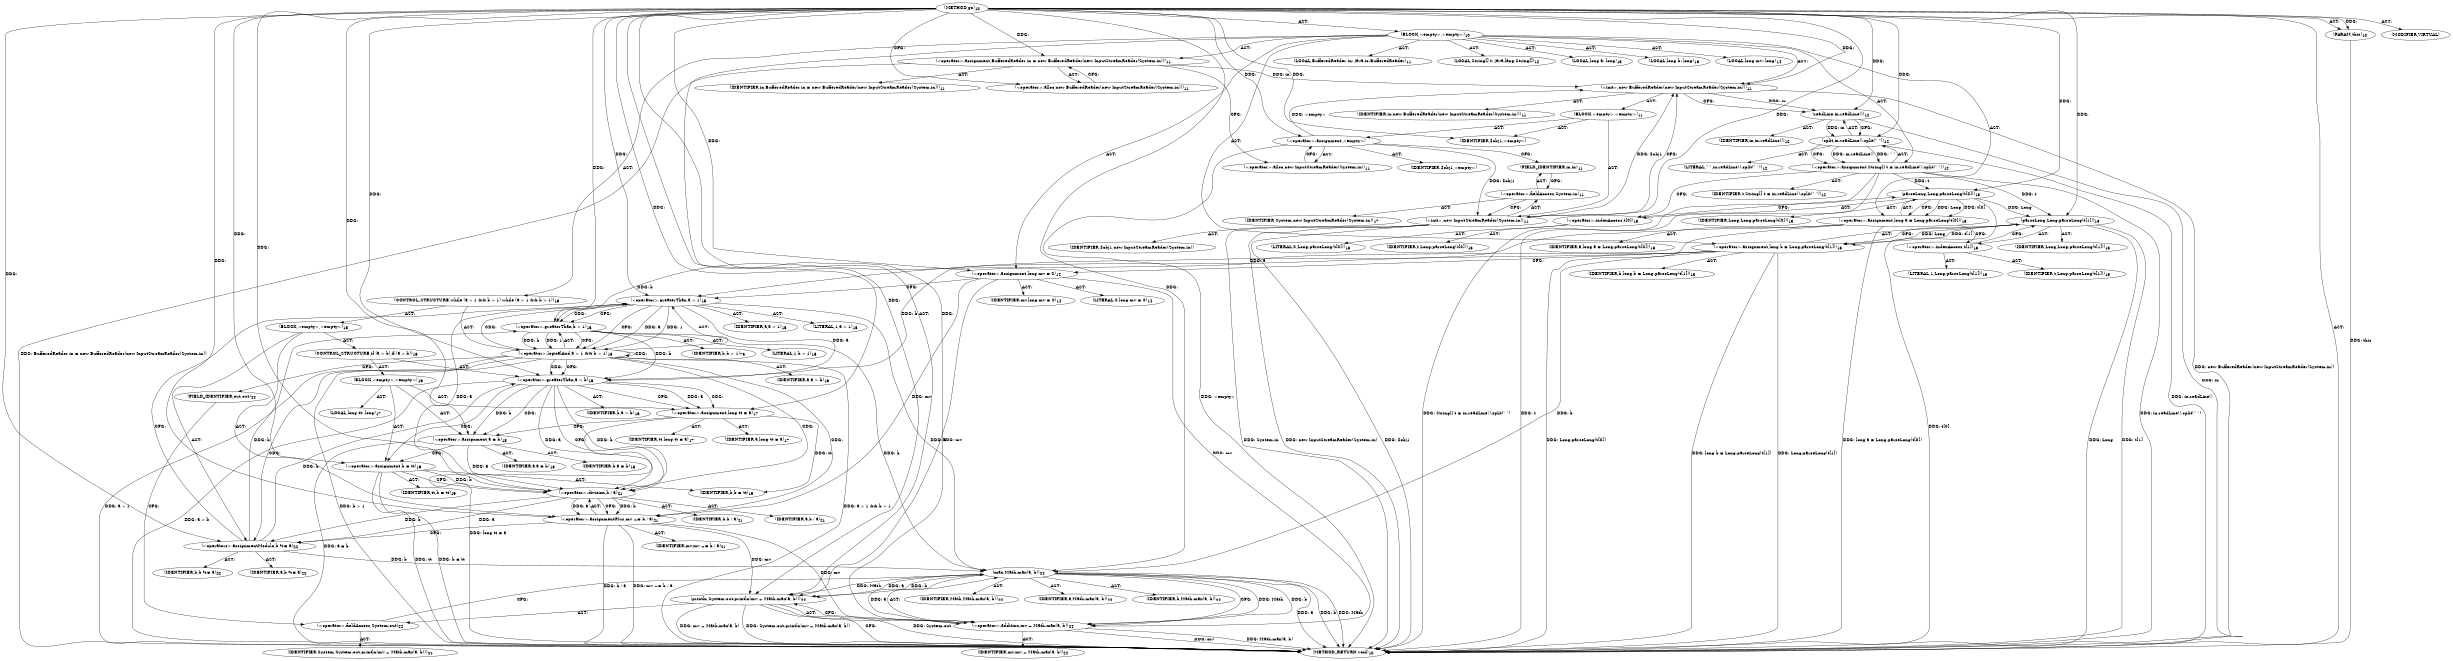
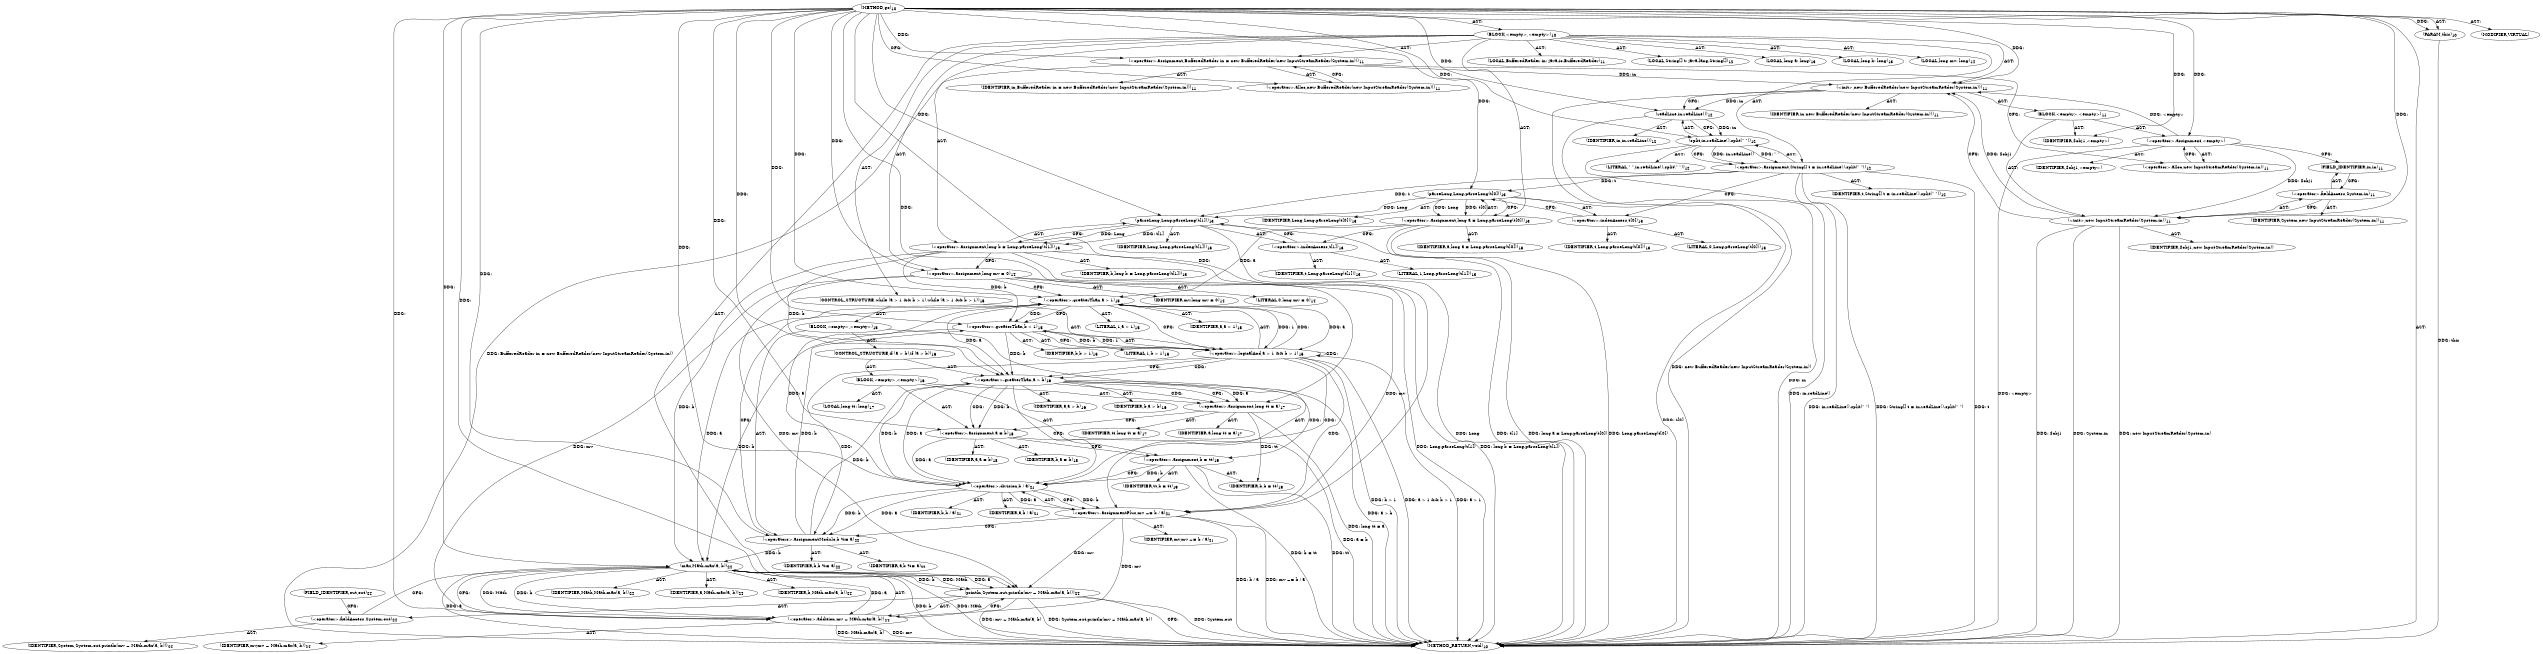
(240, 24) -> none
(1376, 220) -> (2382, 220)
(743, 353) -> (1095, 353)
(704, 360) -> (1035, 393)
(380, 363) -> none
